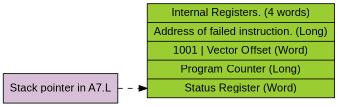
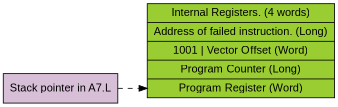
(241, 88) -> (241, 88)
